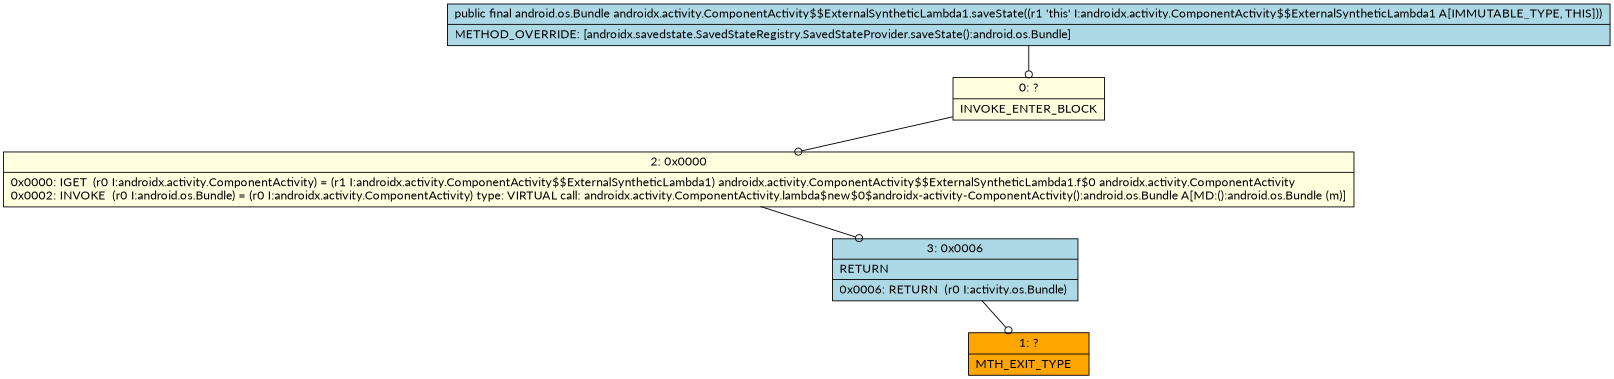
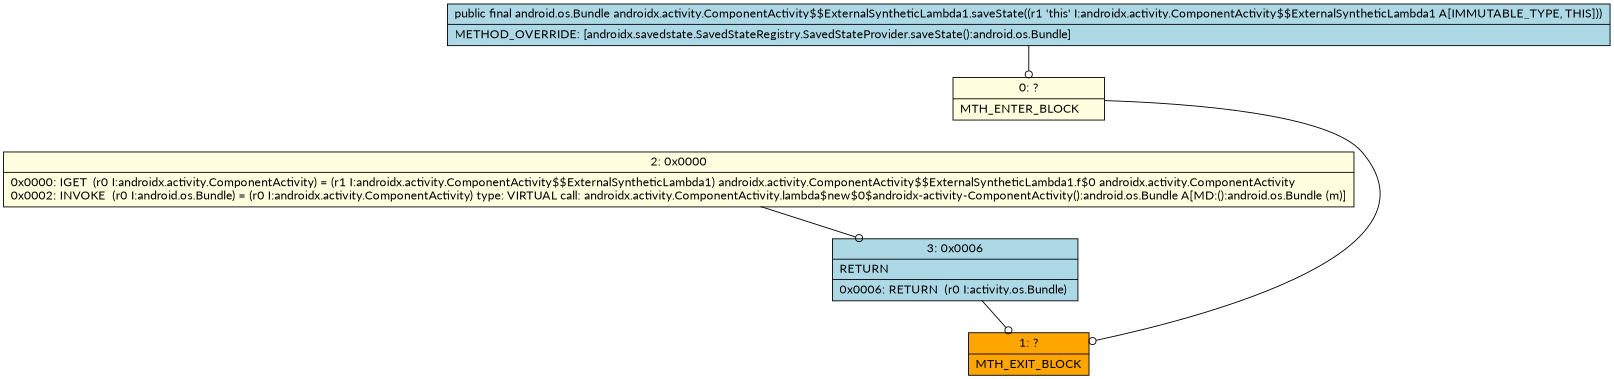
(1029, 109) -> (1020, 109)
(877, 134) -> (1376, 204)
(1024, 364) -> (1029, 364)
